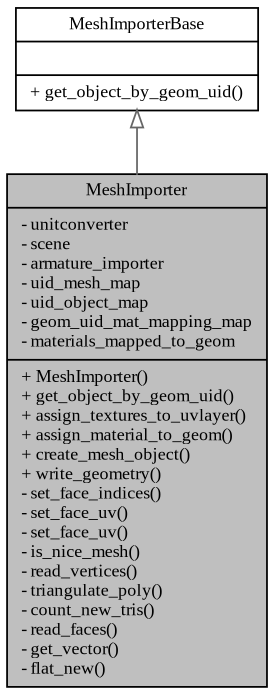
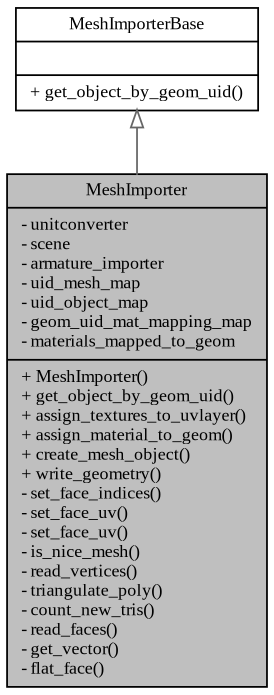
(64, 668) -> (63, 668)
